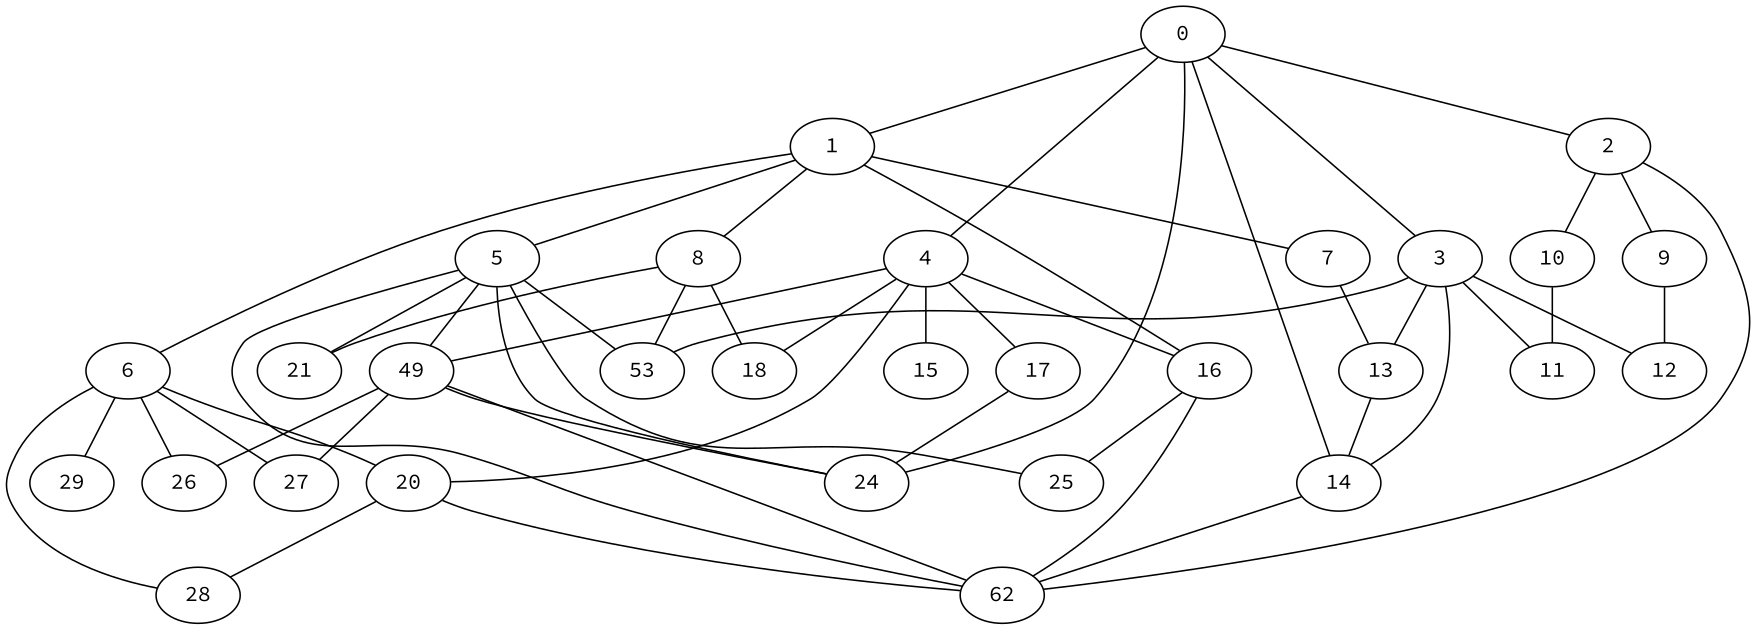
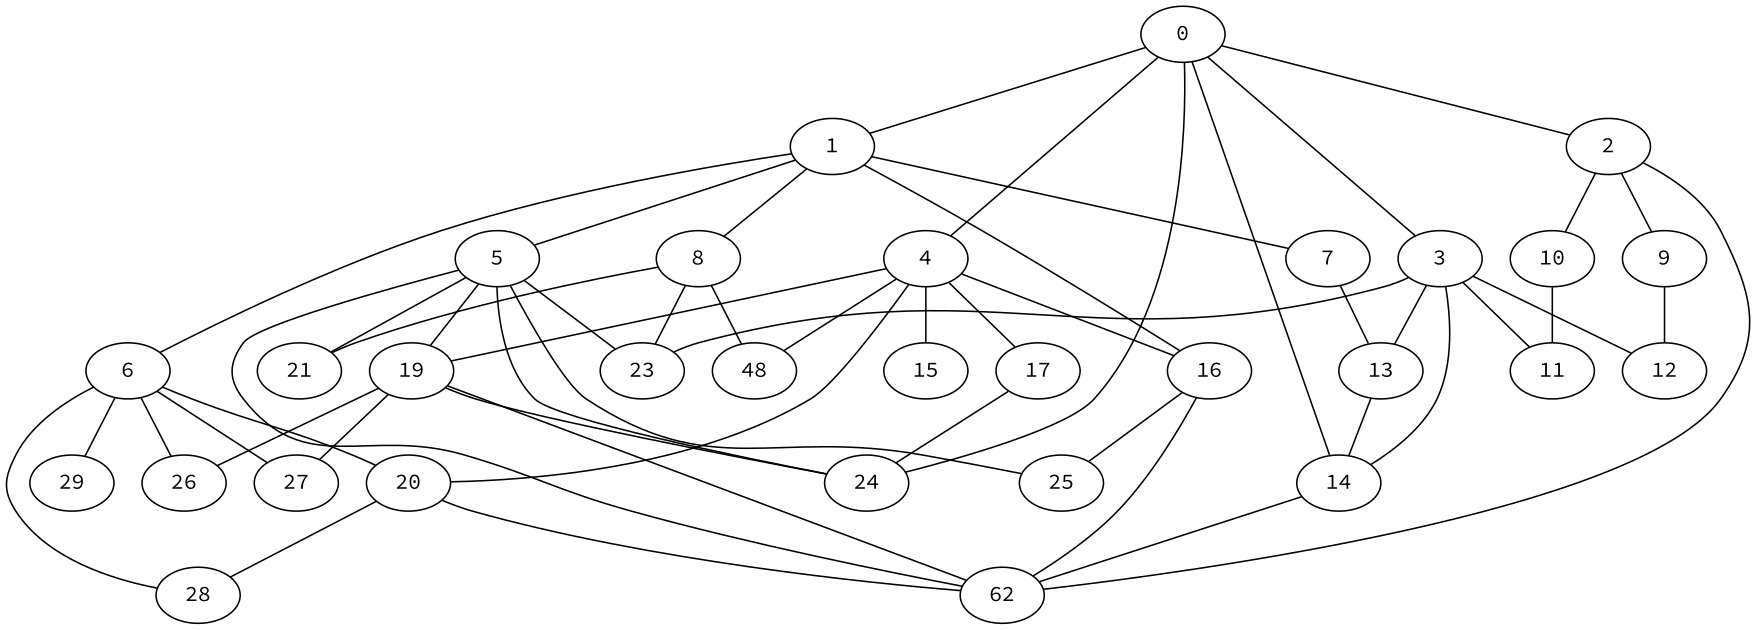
(412, 371) -> (412, 371)
(642, 371) -> (642, 371)
(754, 371) -> (754, 371)
